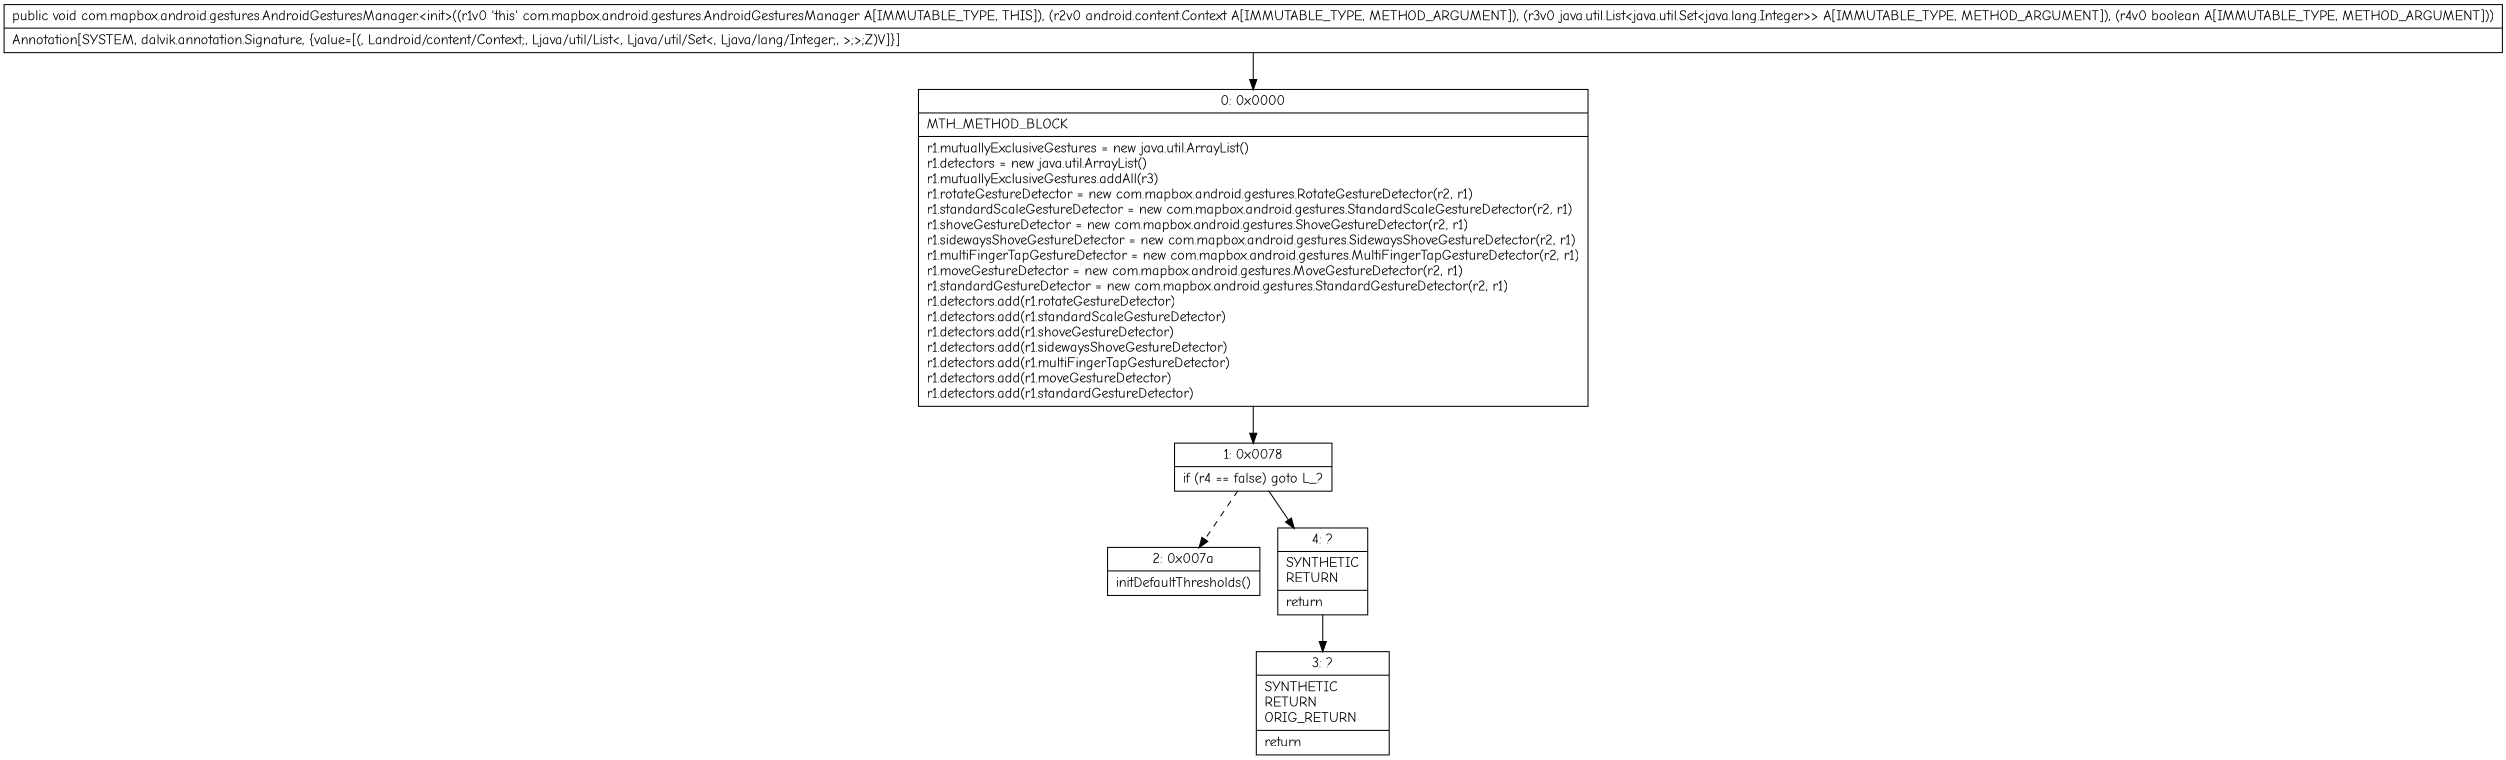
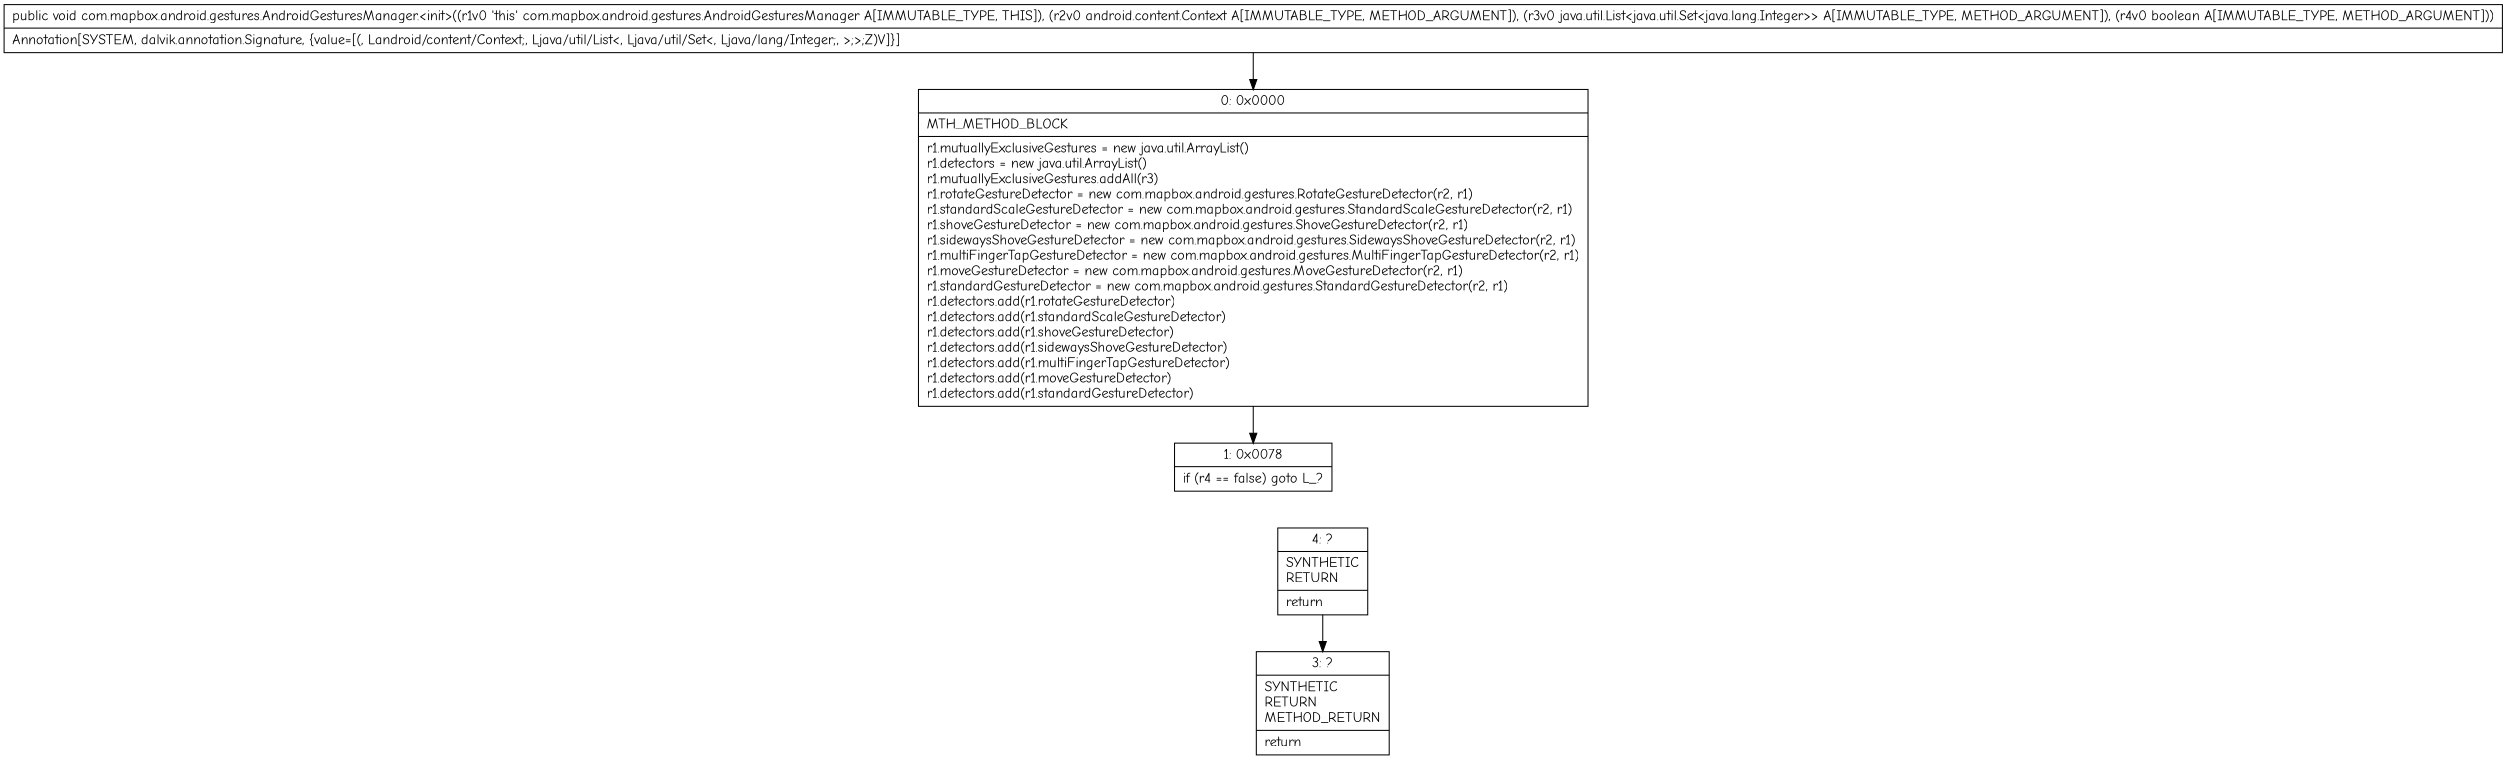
(1279, 505) -> none
(1184, 571) -> none
(1311, 718) -> (1323, 718)
